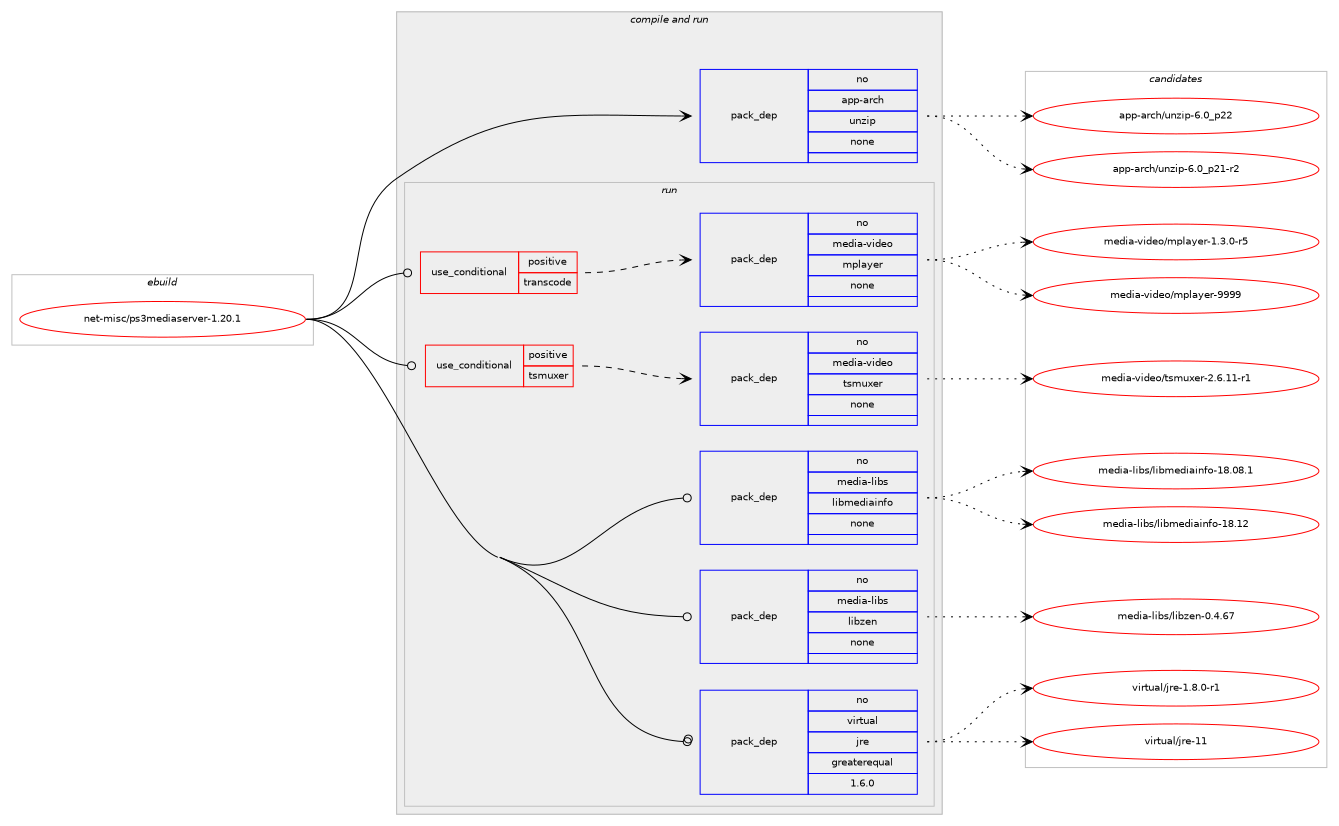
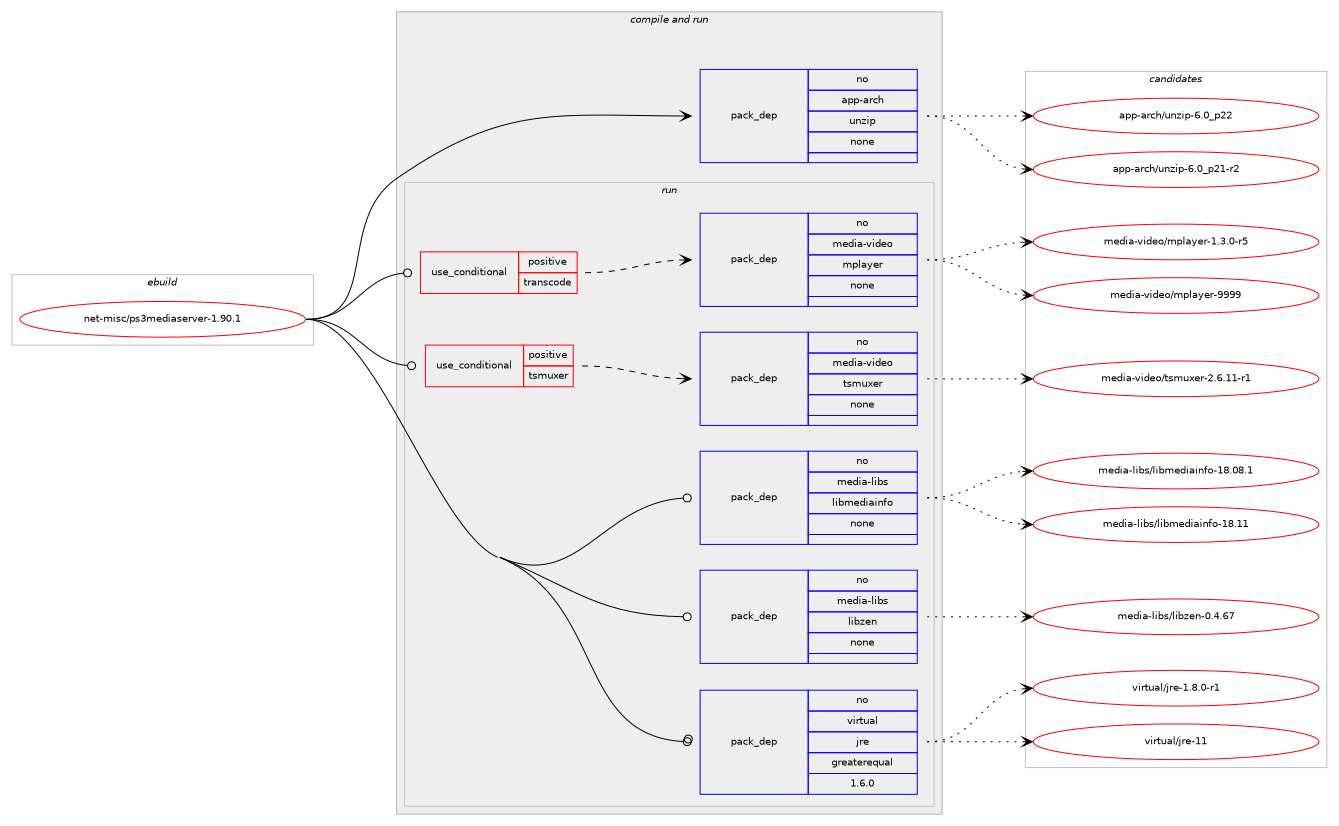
(163, 319) -> (163, 319)
(1176, 525) -> (1176, 525)
